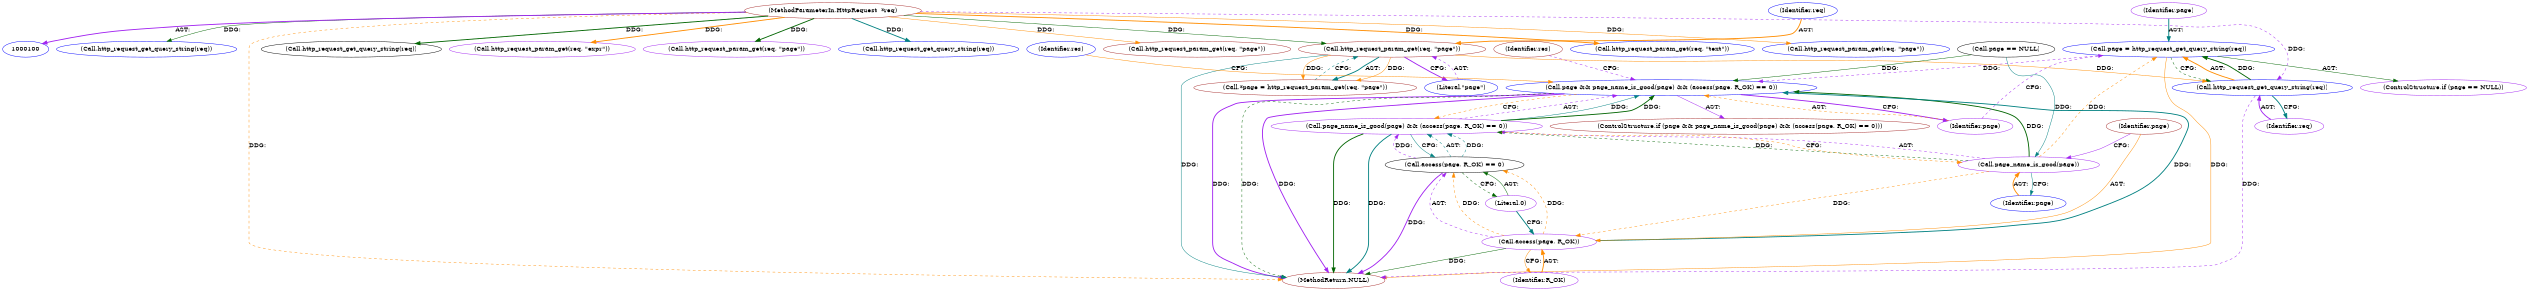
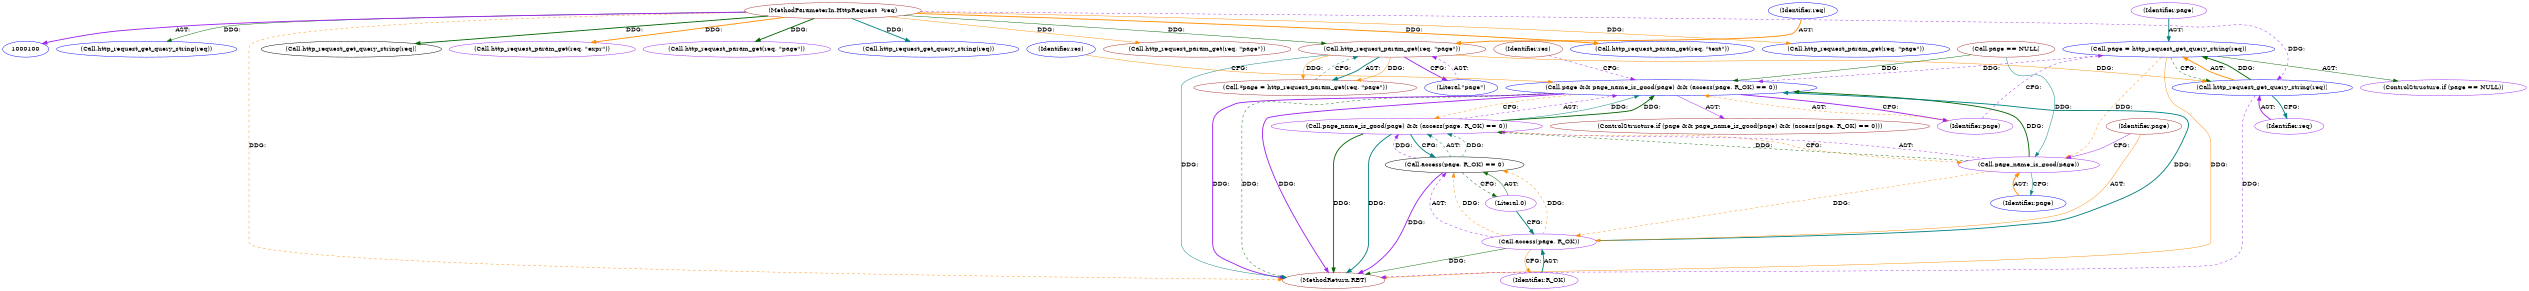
(2006, 49) -> (2006, 49)
(2091, 102) -> (2113, 106)
(1419, 146) -> (1419, 146)
(1544, 263) -> (1544, 263)
(1334, 280) -> (1334, 280)
